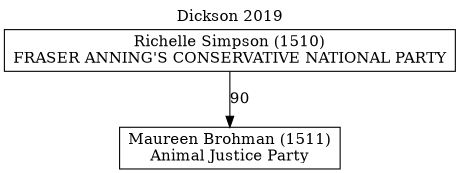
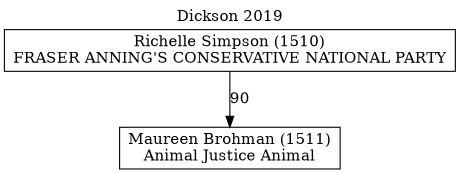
(230, 148) -> (230, 148)
